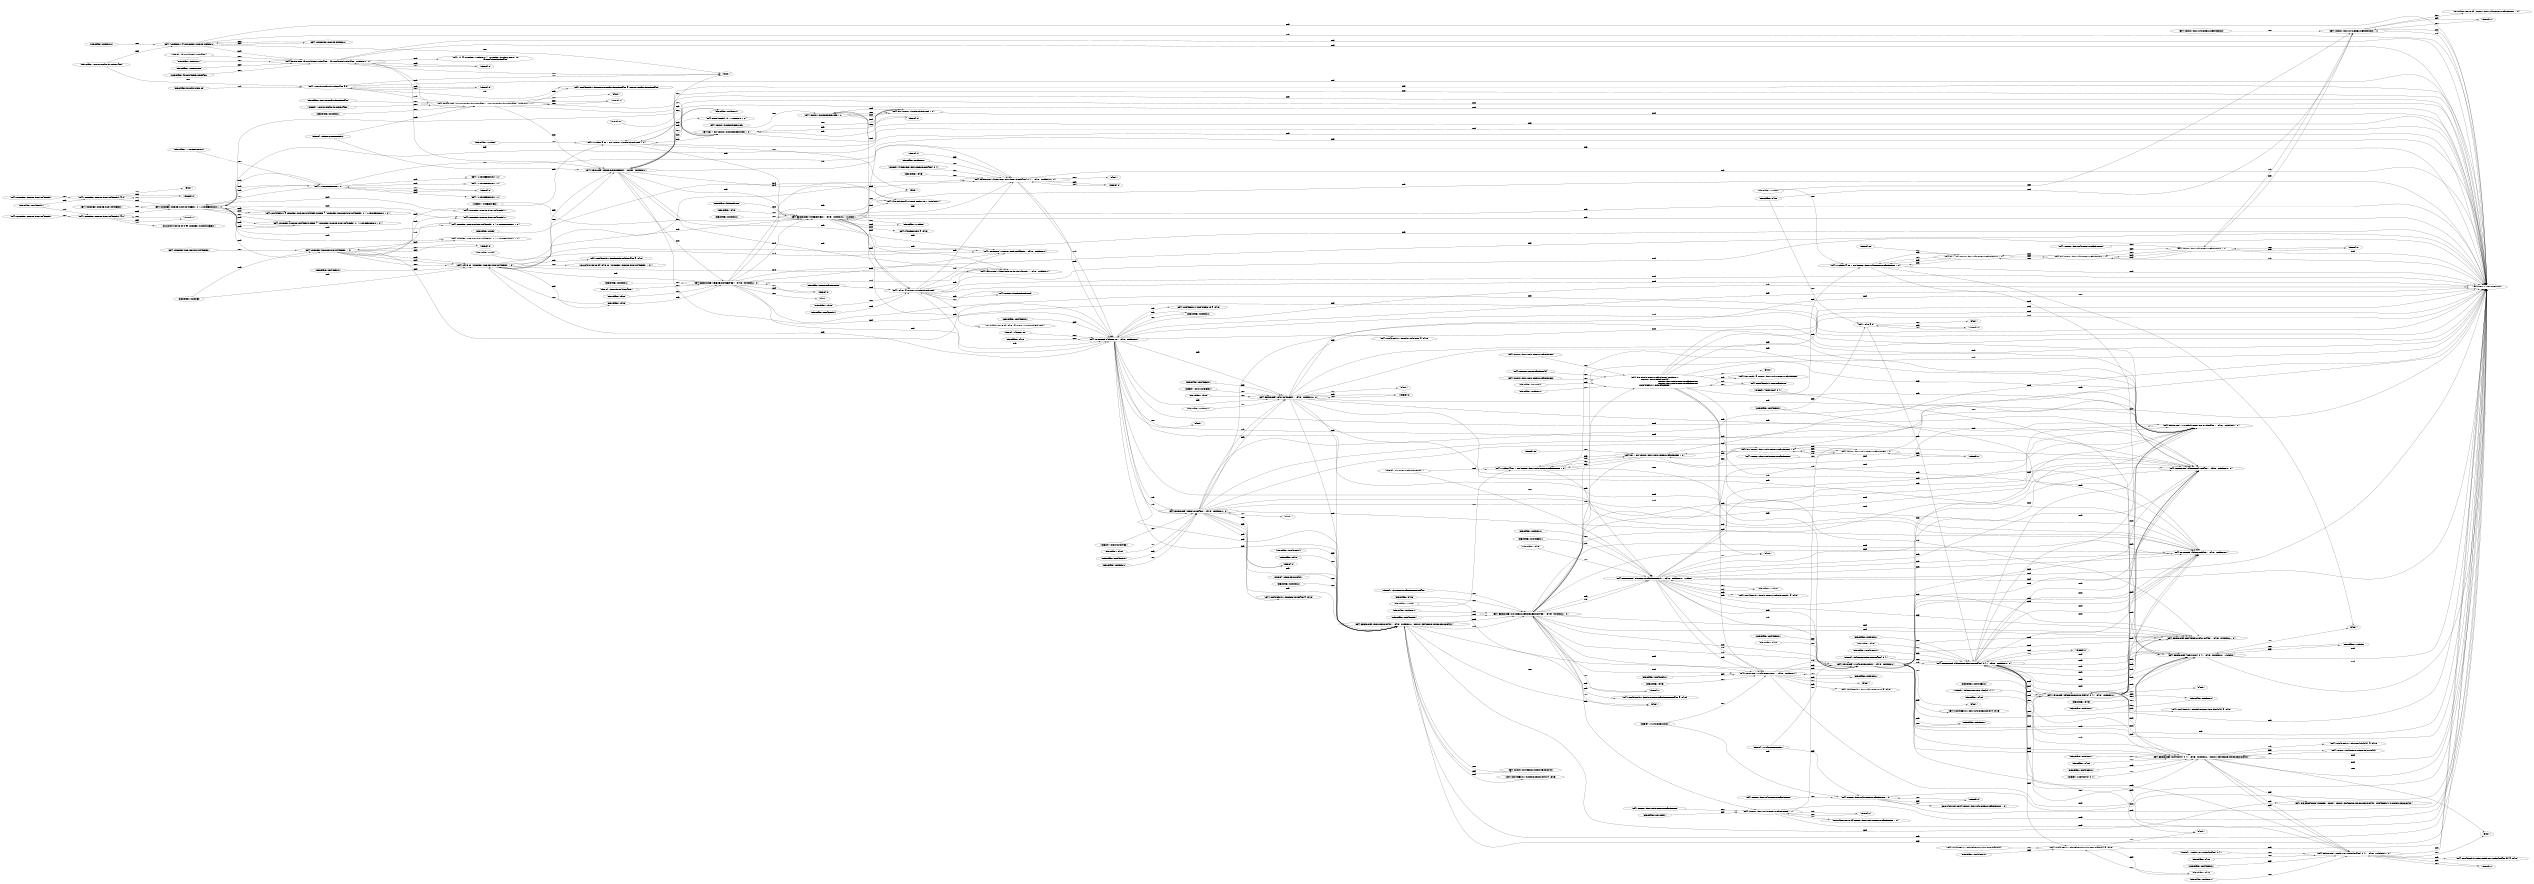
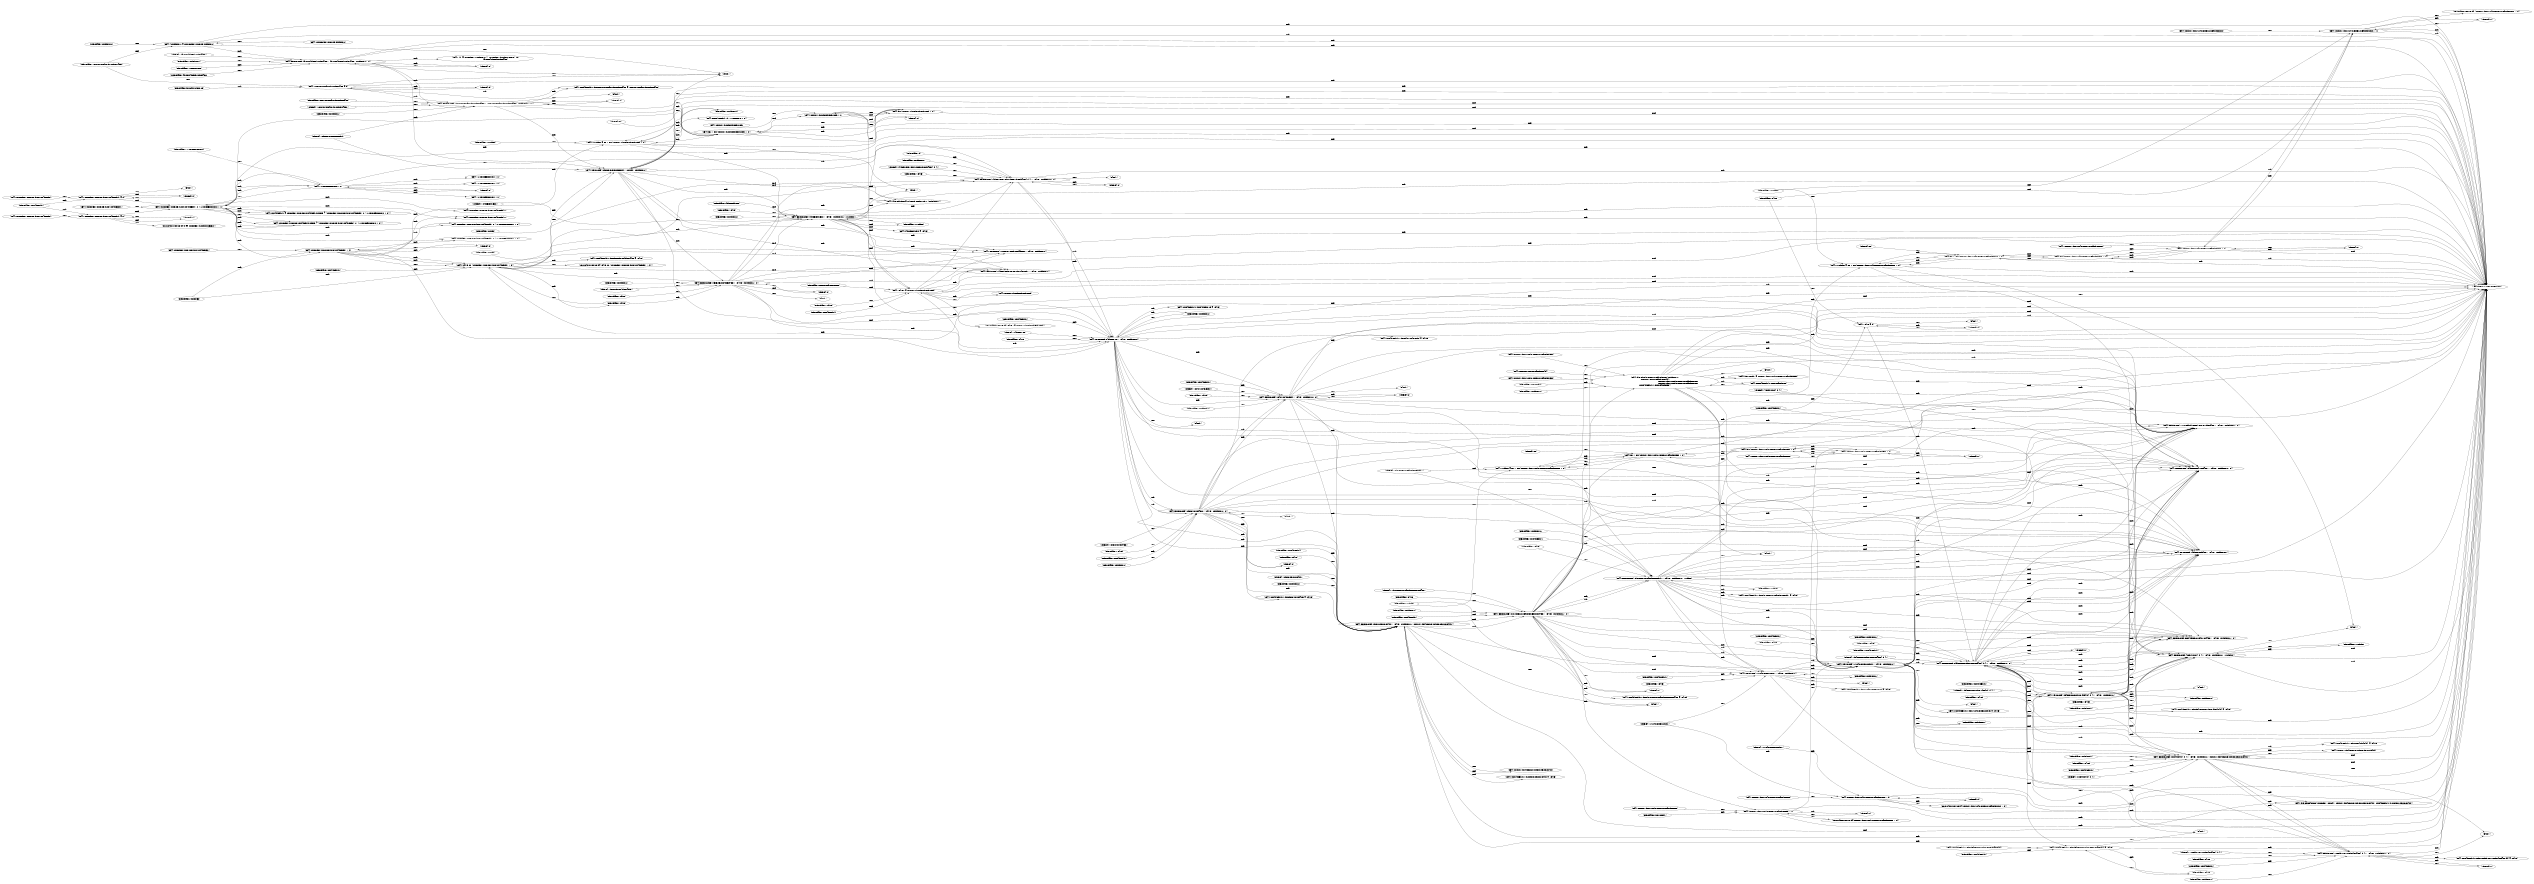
(263, 44) -> none
(864, 109) -> (771, 125)
(914, 154) -> (914, 154)
none -> (2242, 265)
